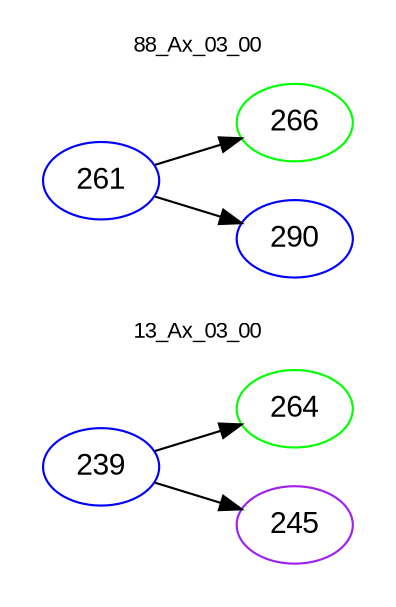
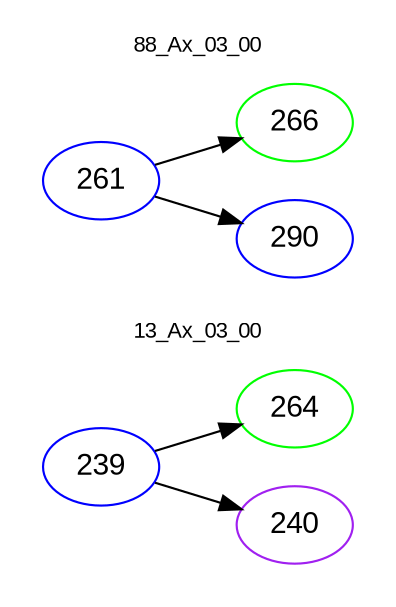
(295, 525) -> (295, 525)
